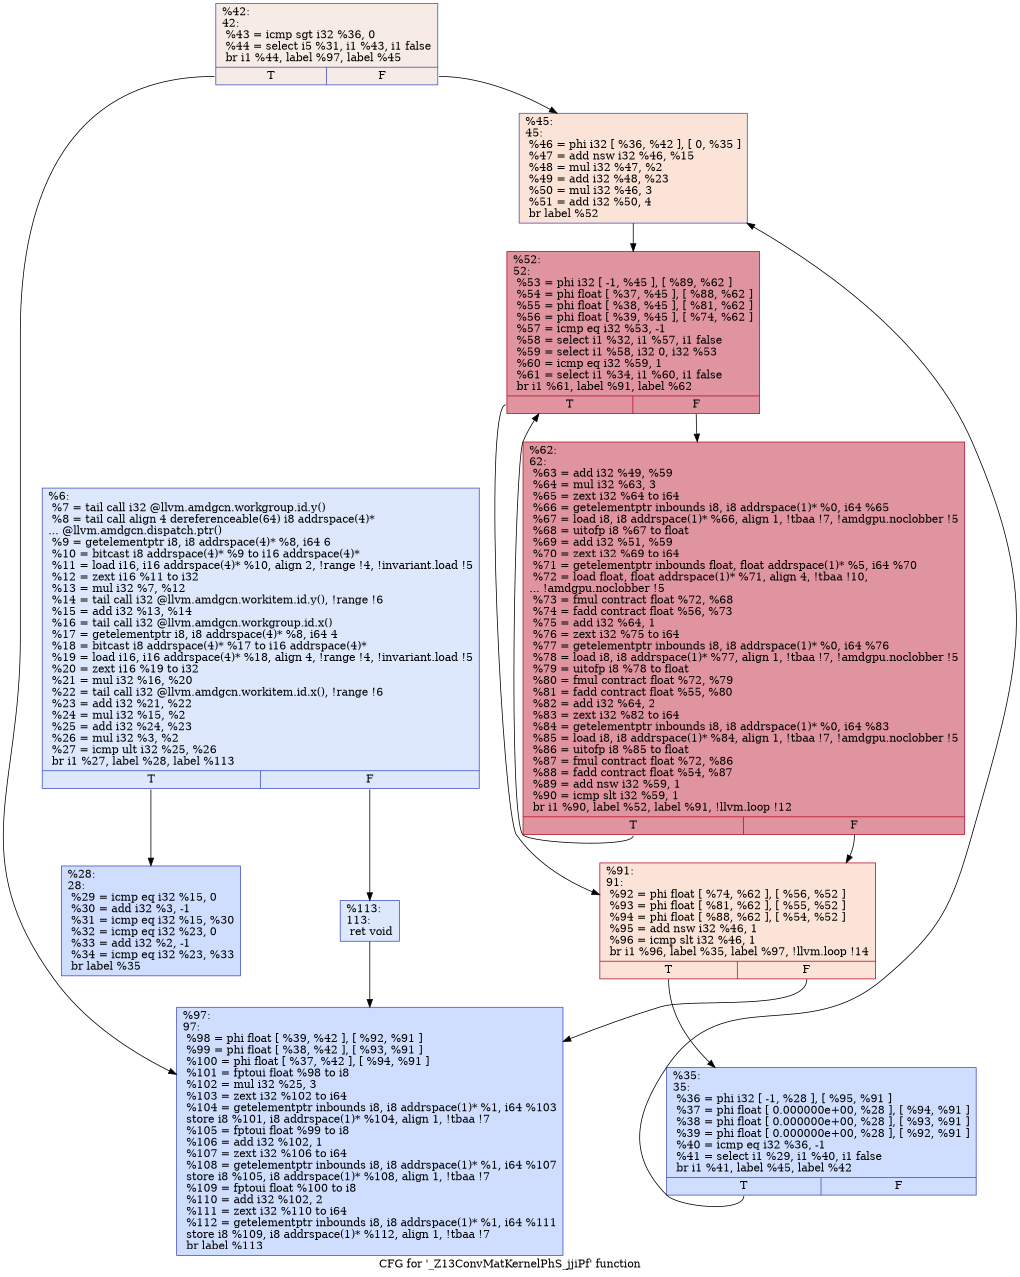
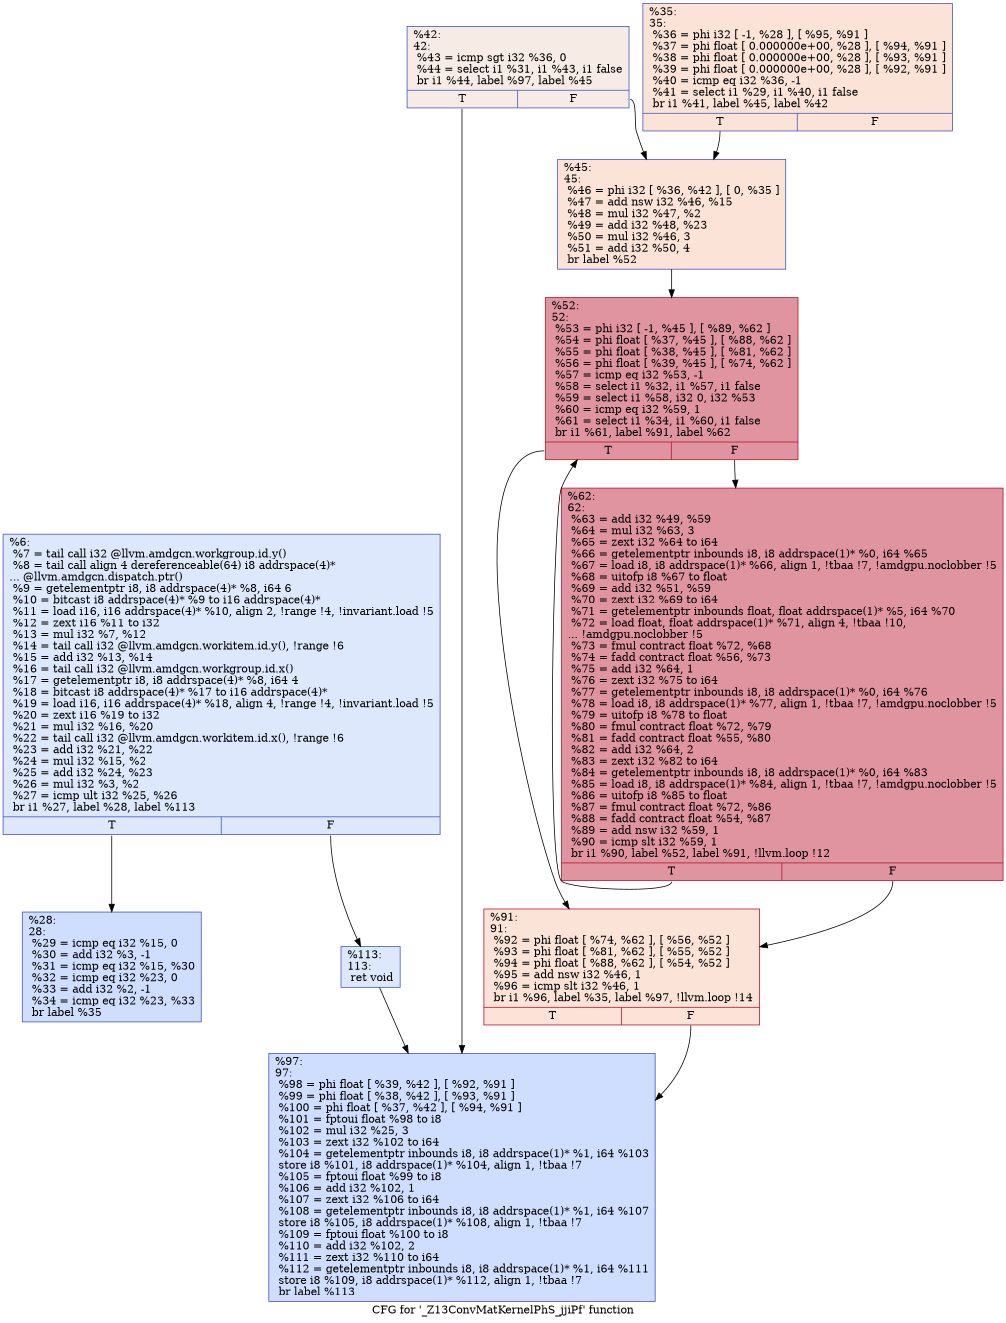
(327, 46) -> (518, 70)
(680, 1025) -> none
(821, 1131) -> (798, 67)
